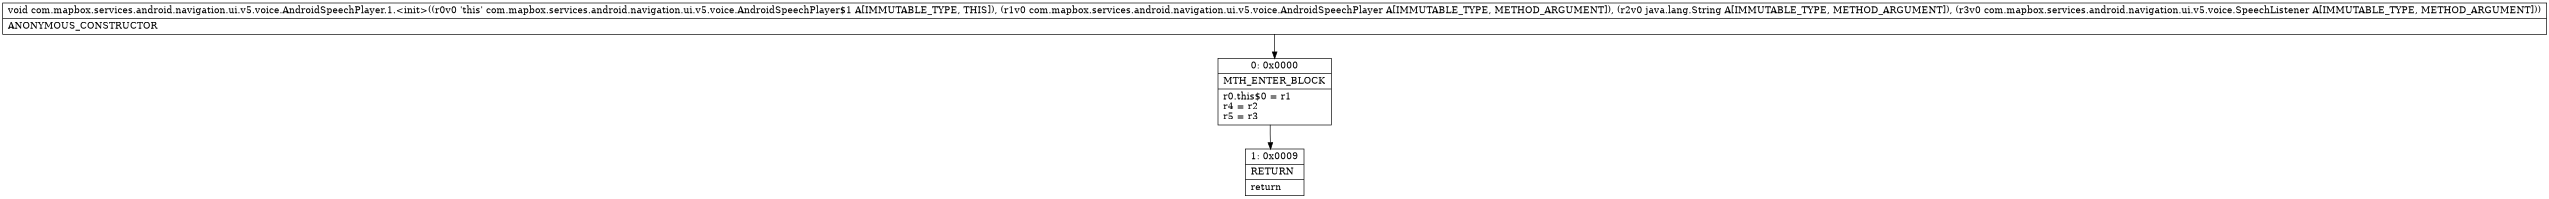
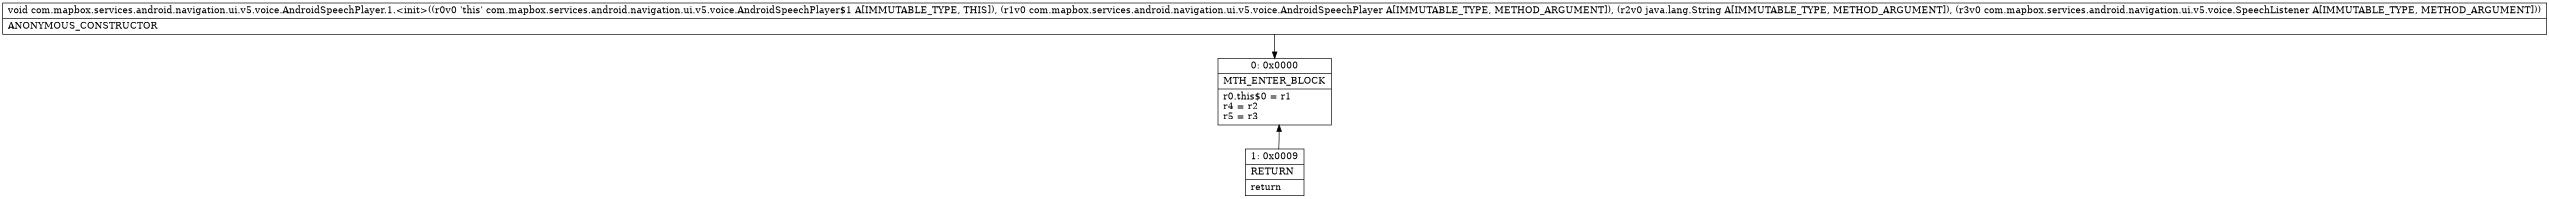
(1270, 134) -> (1279, 140)
